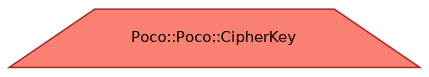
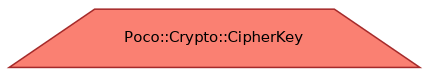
(214, 38) -> (214, 38)
